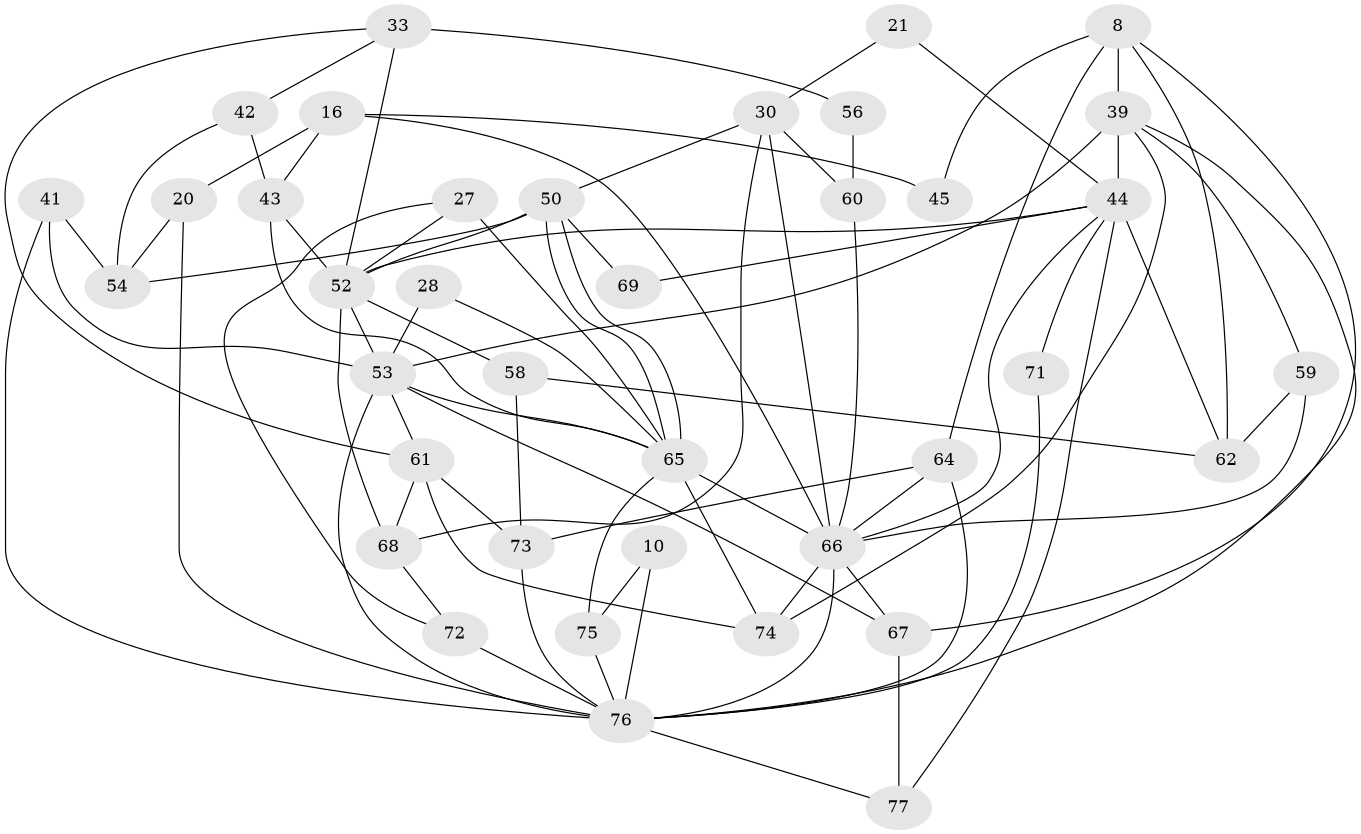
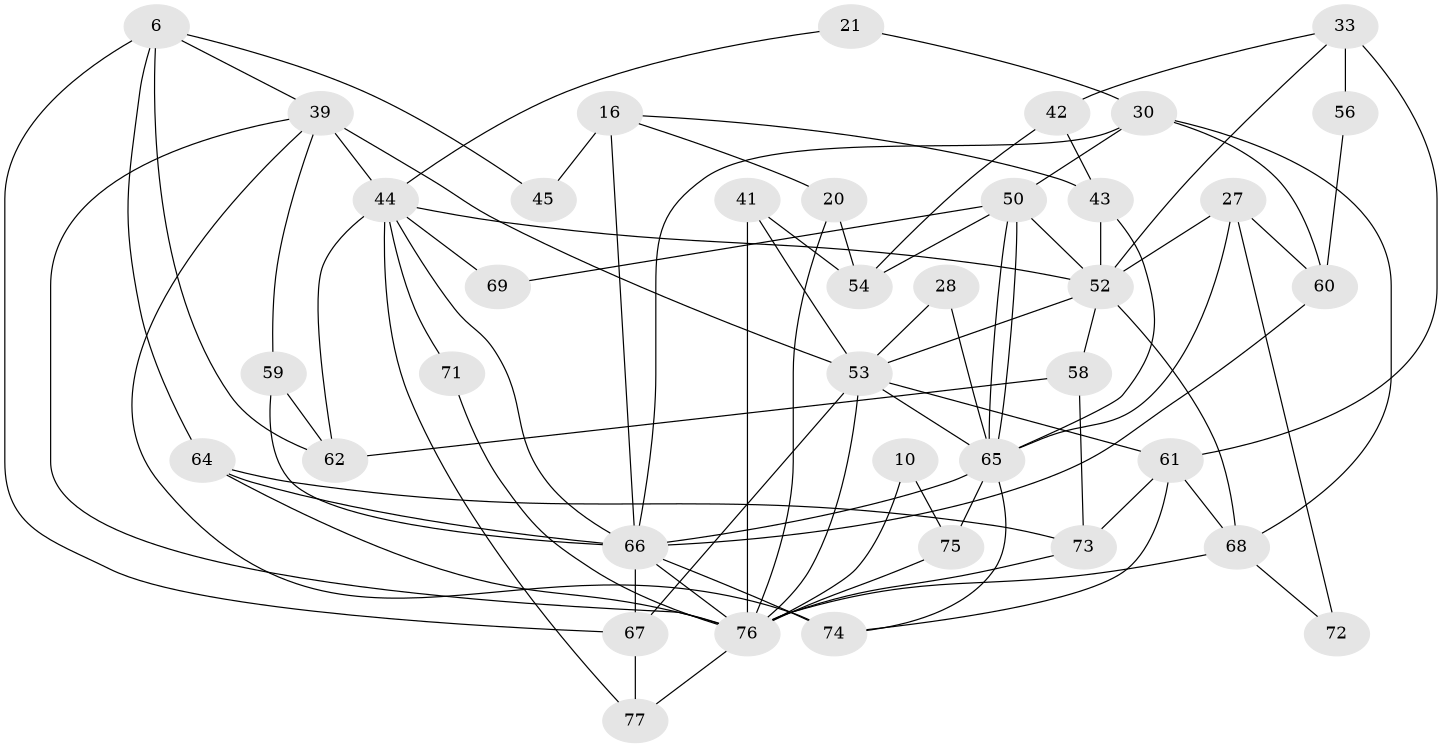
(1118, 27) -> (157, 27)
none -> (1279, 244)
(538, 677) -> (999, 582)
